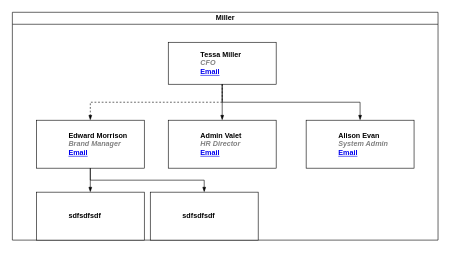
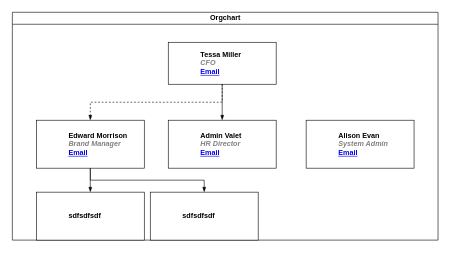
(226, 18) -> (226, 18)
(359, 102) -> none
